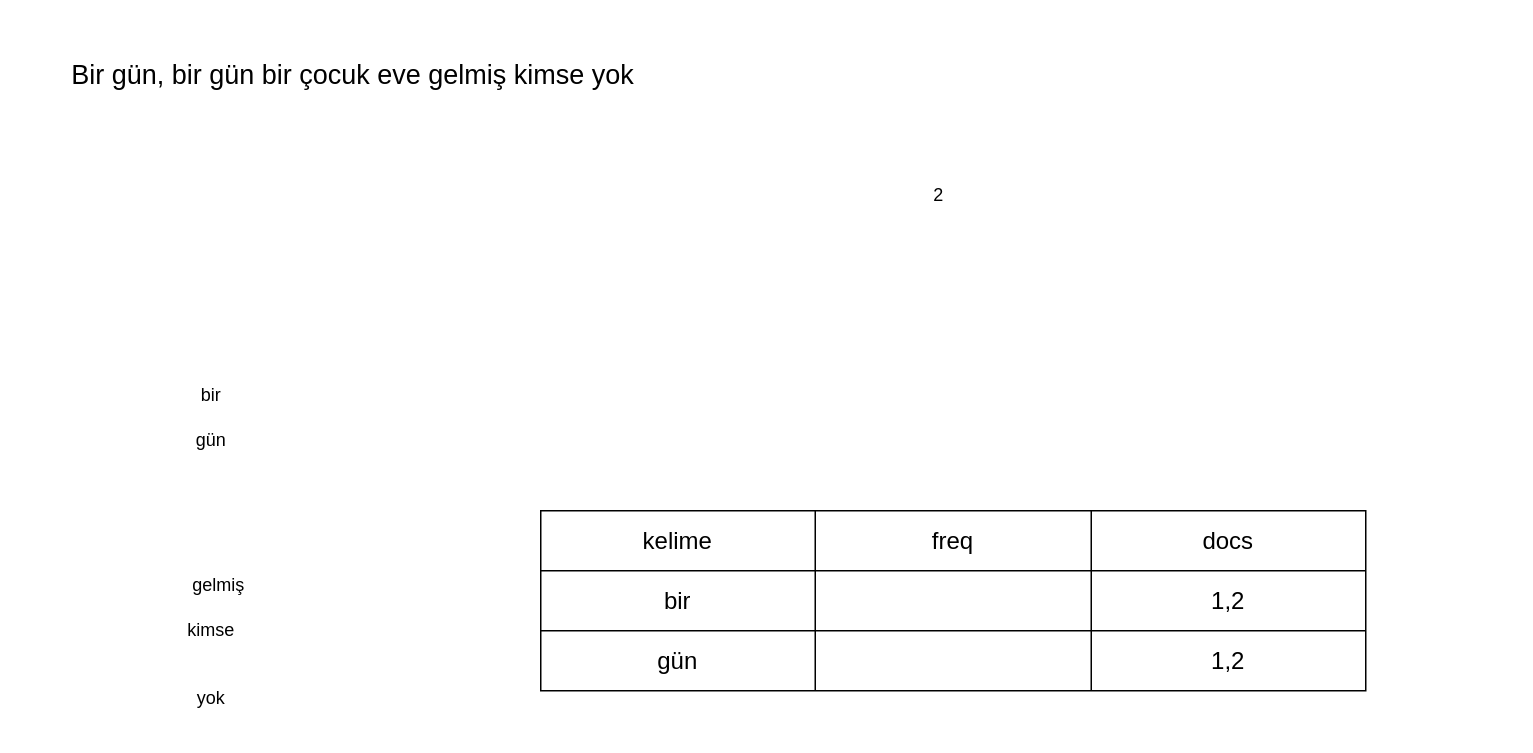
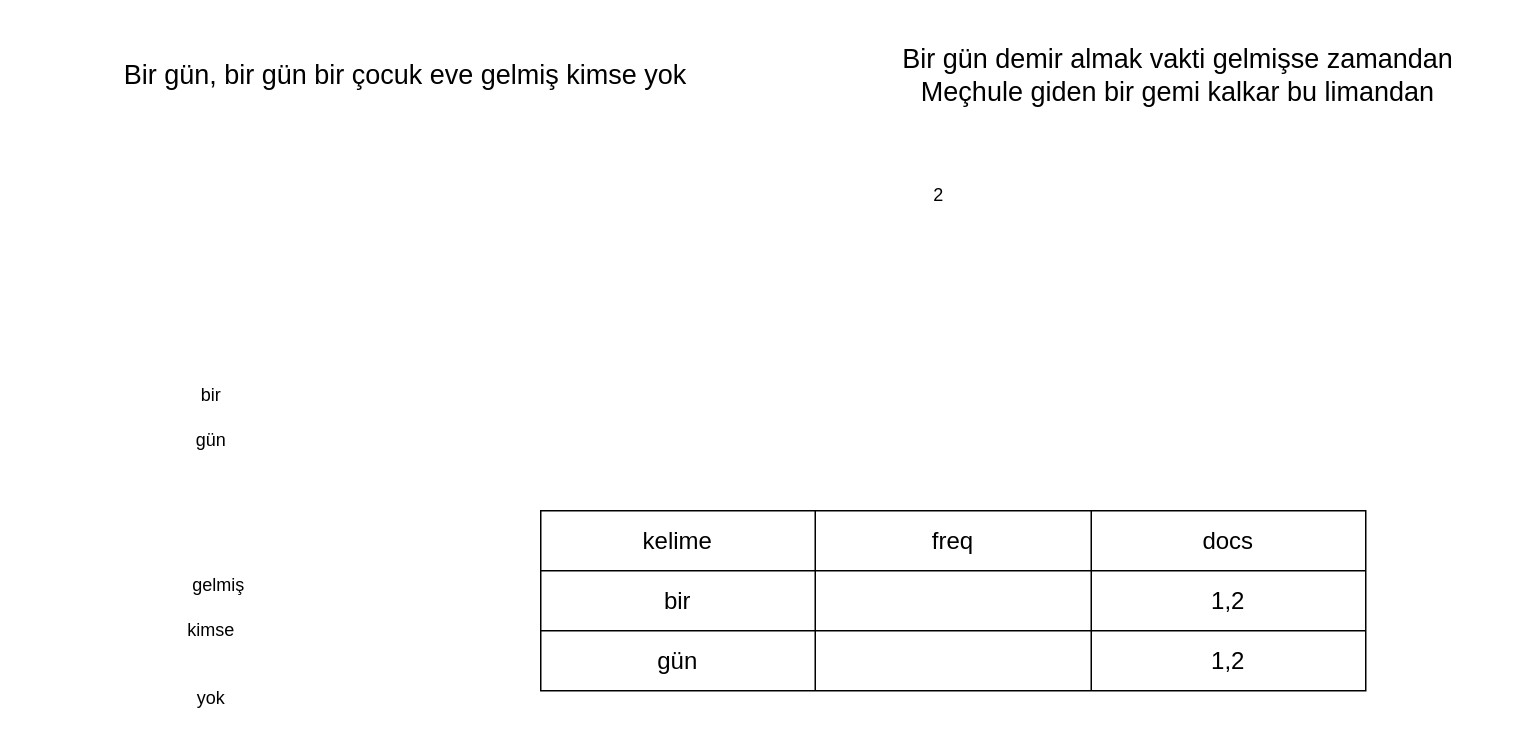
(353, 76) -> (406, 76)
none -> (1178, 76)
